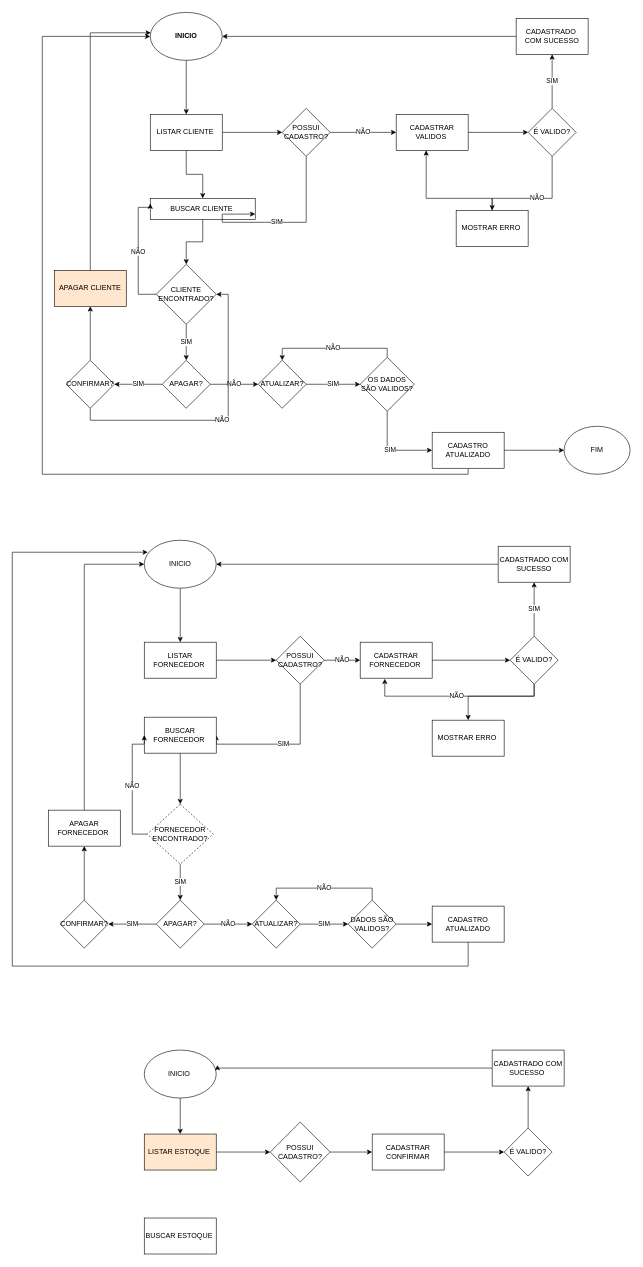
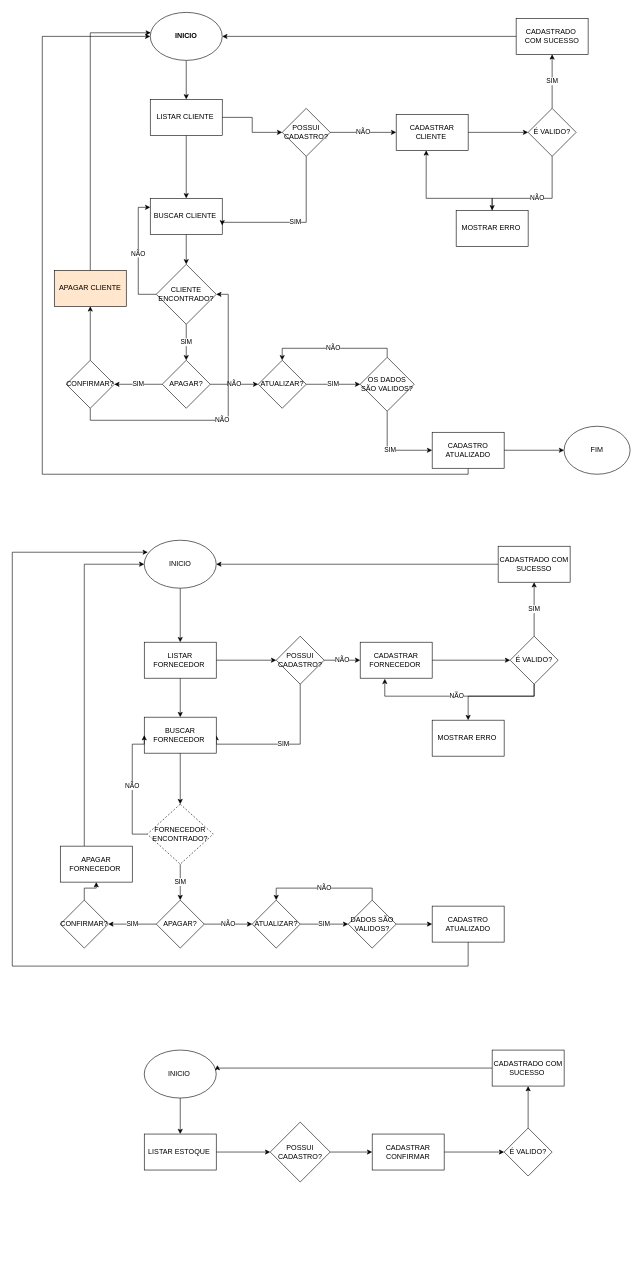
(186, 132) -> (186, 117)
(432, 132) -> (432, 132)
(203, 209) -> (186, 216)
none -> (180, 711)
(84, 828) -> (96, 864)
(180, 1152) -> (180, 1152)
(180, 1236) -> none
